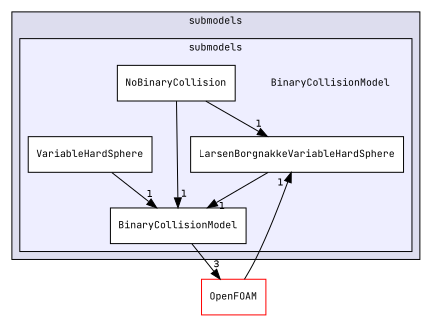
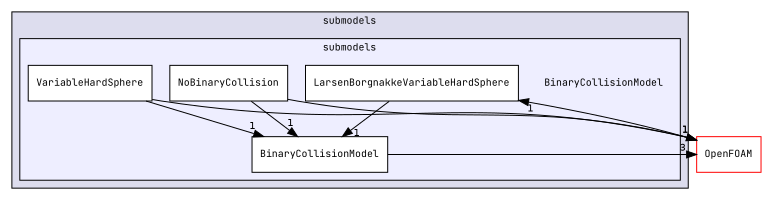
none -> (339, 114)
(232, 116) -> (488, 115)
